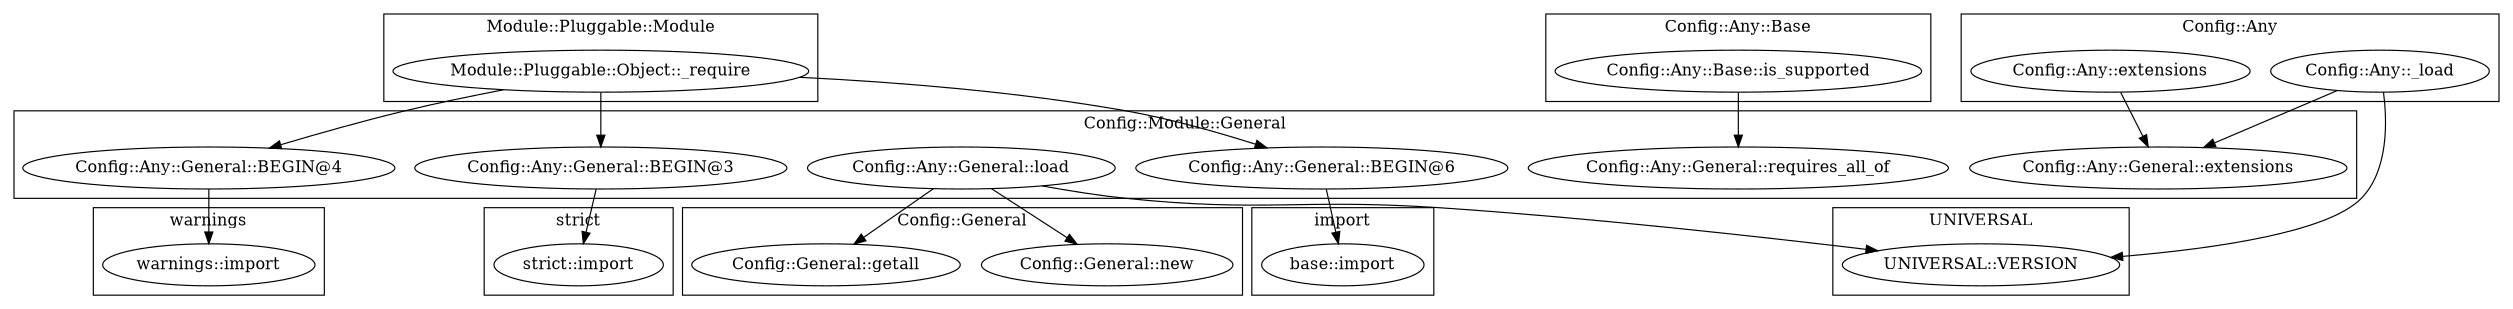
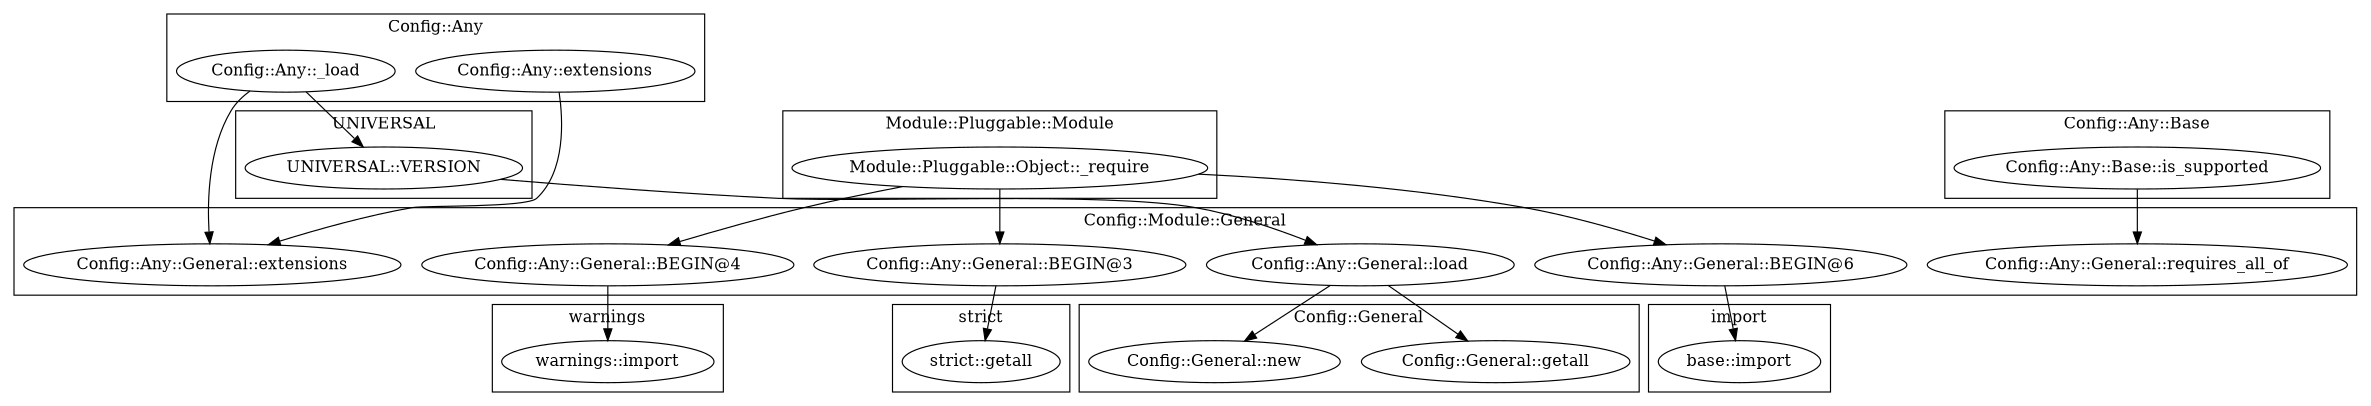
(1454, 209) -> (764, 198)
(579, 265) -> (981, 362)
